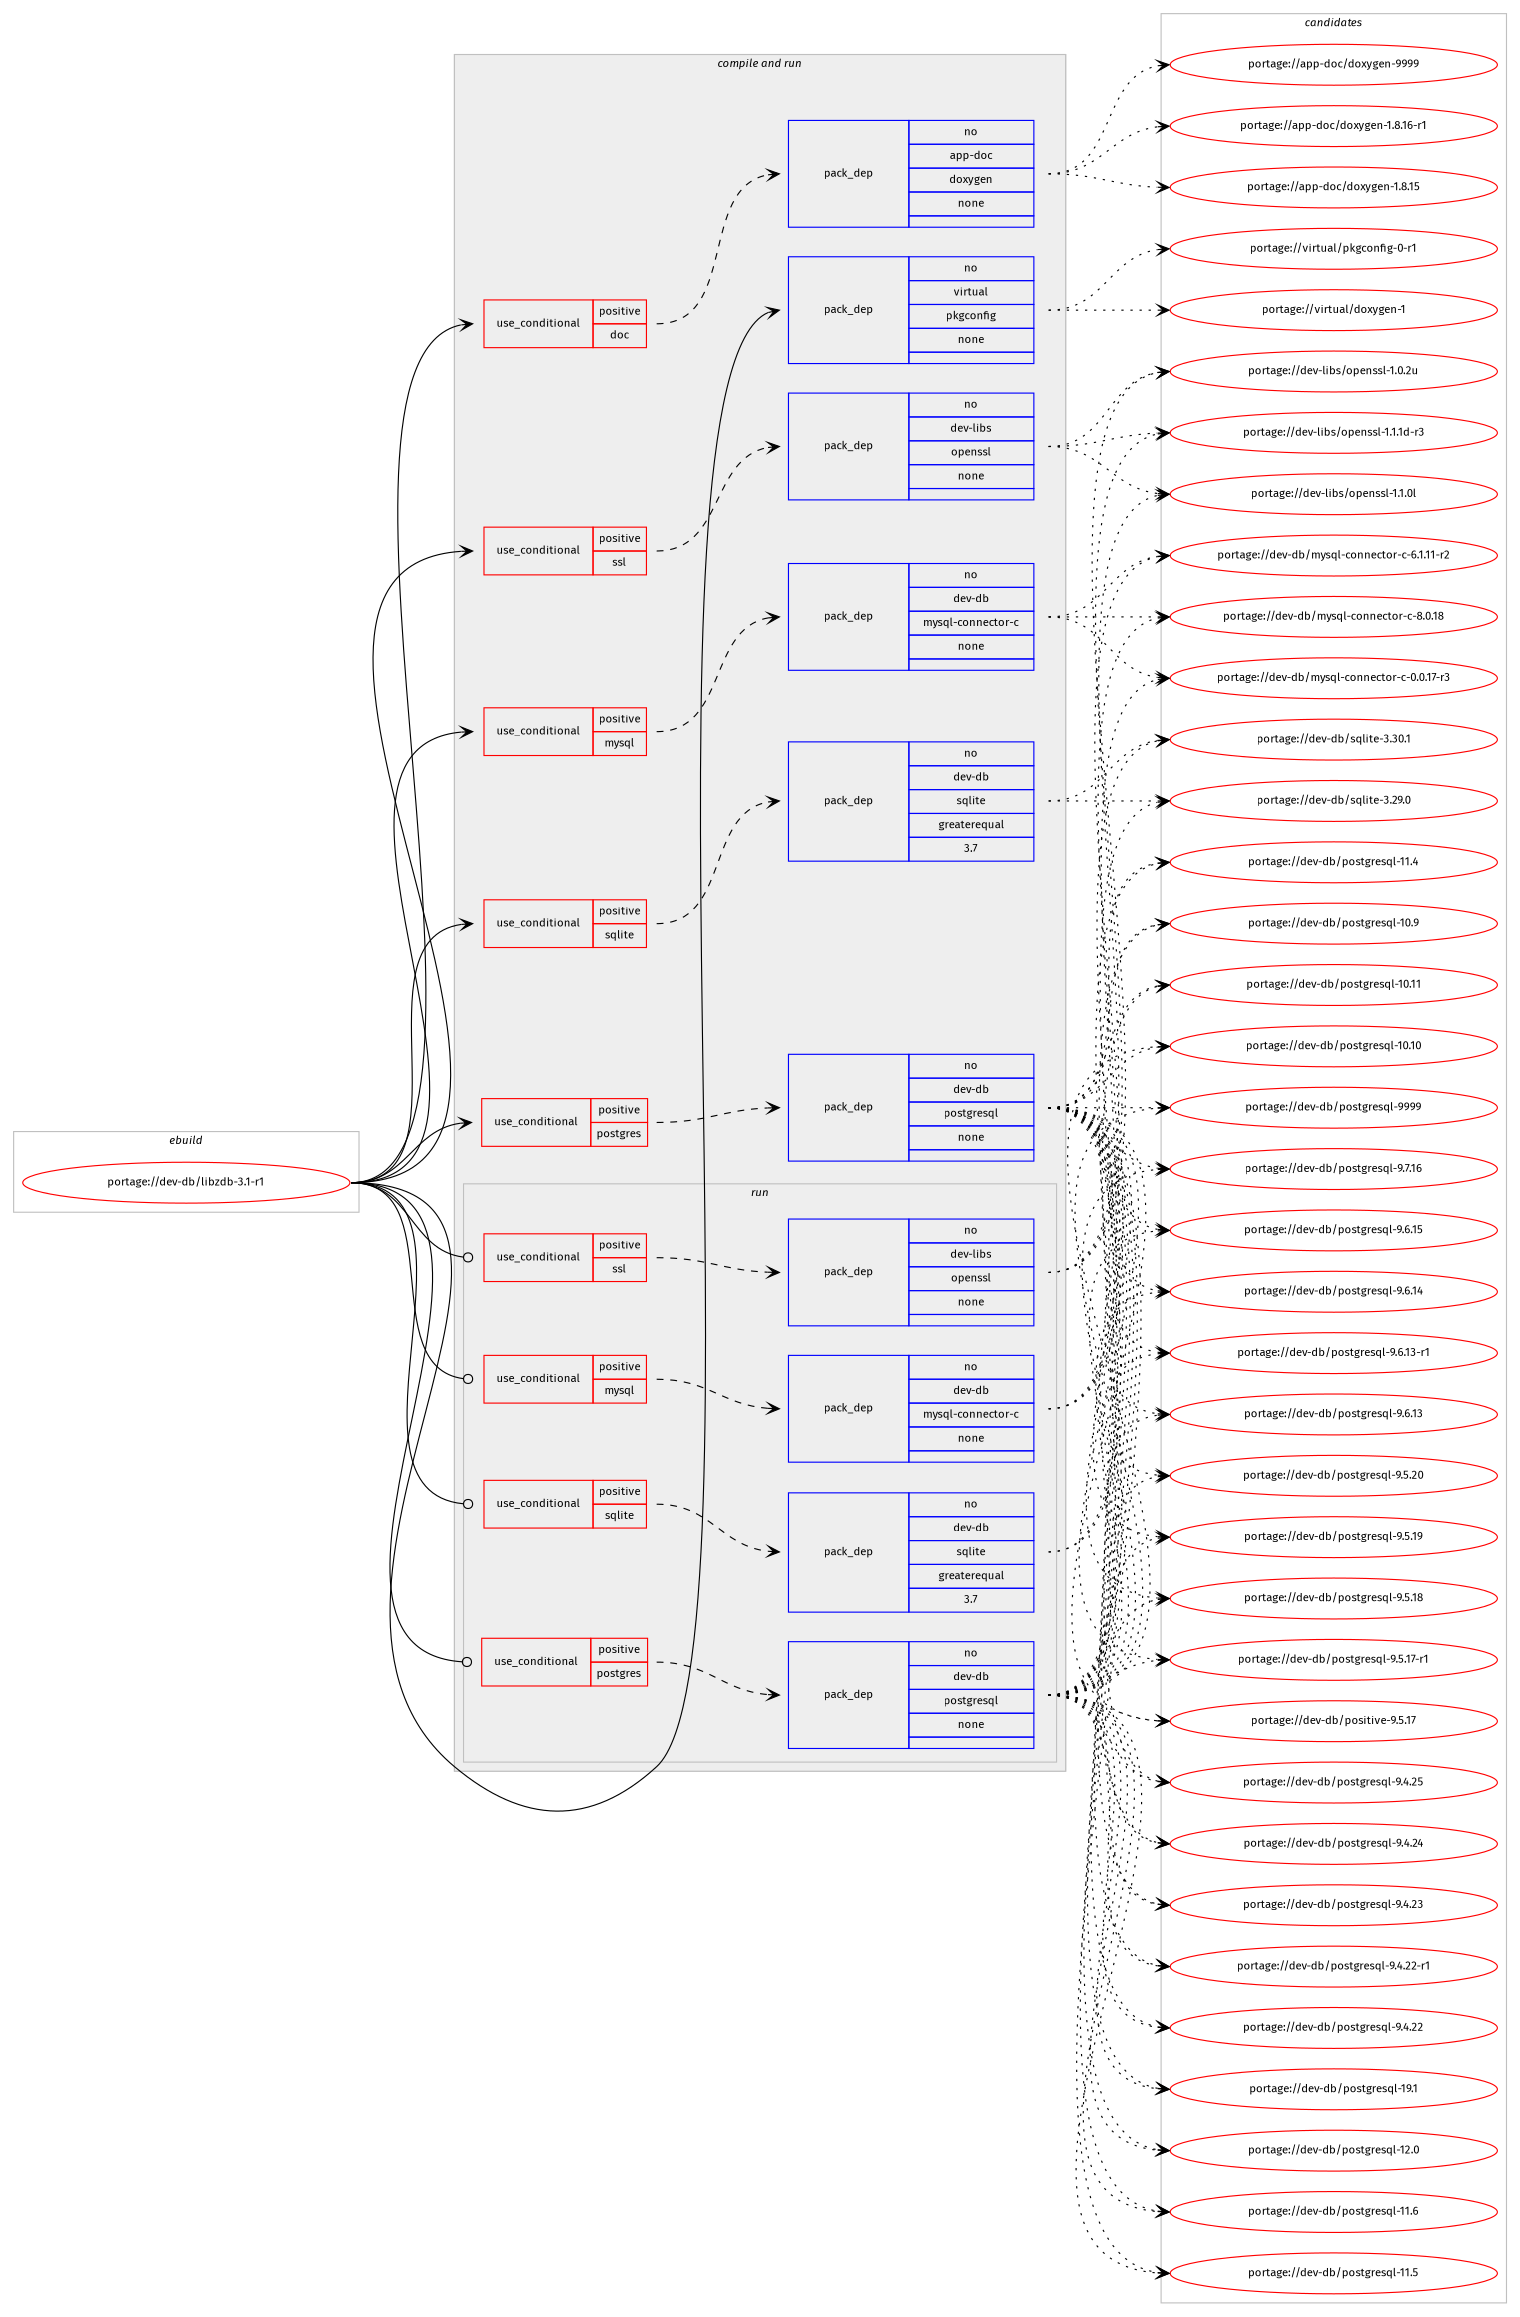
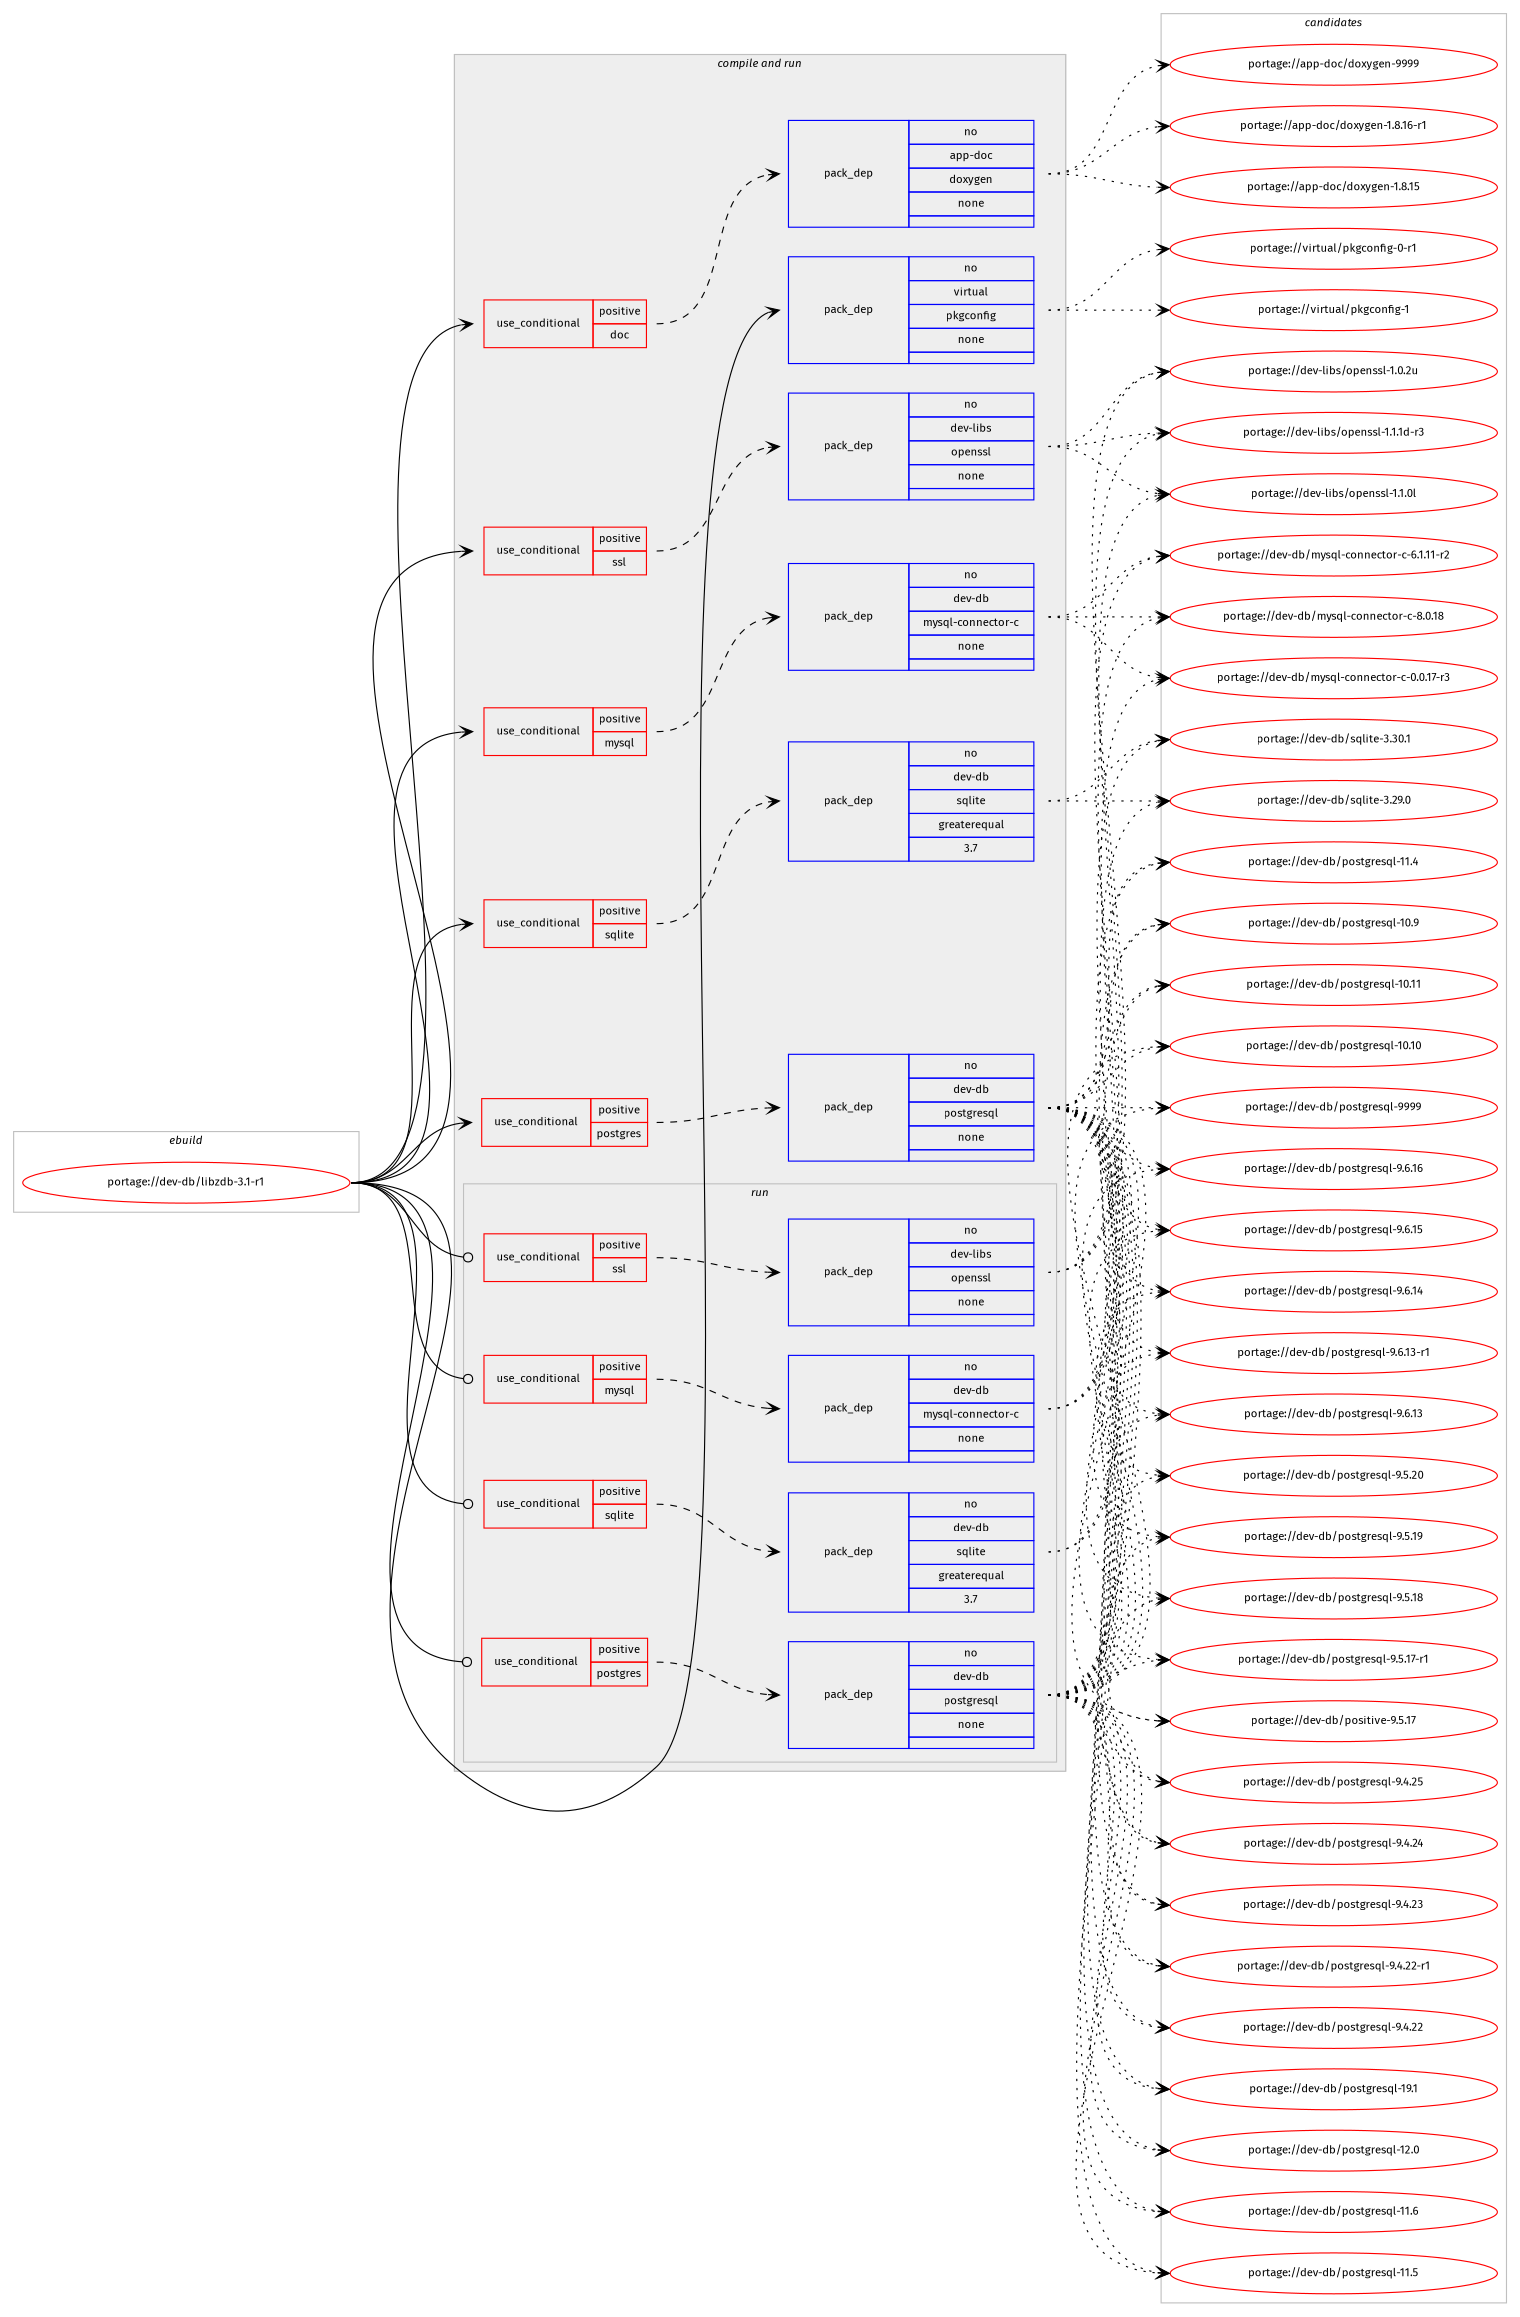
(1334, 310) -> (1334, 310)
(1334, 1169) -> (1334, 1169)
